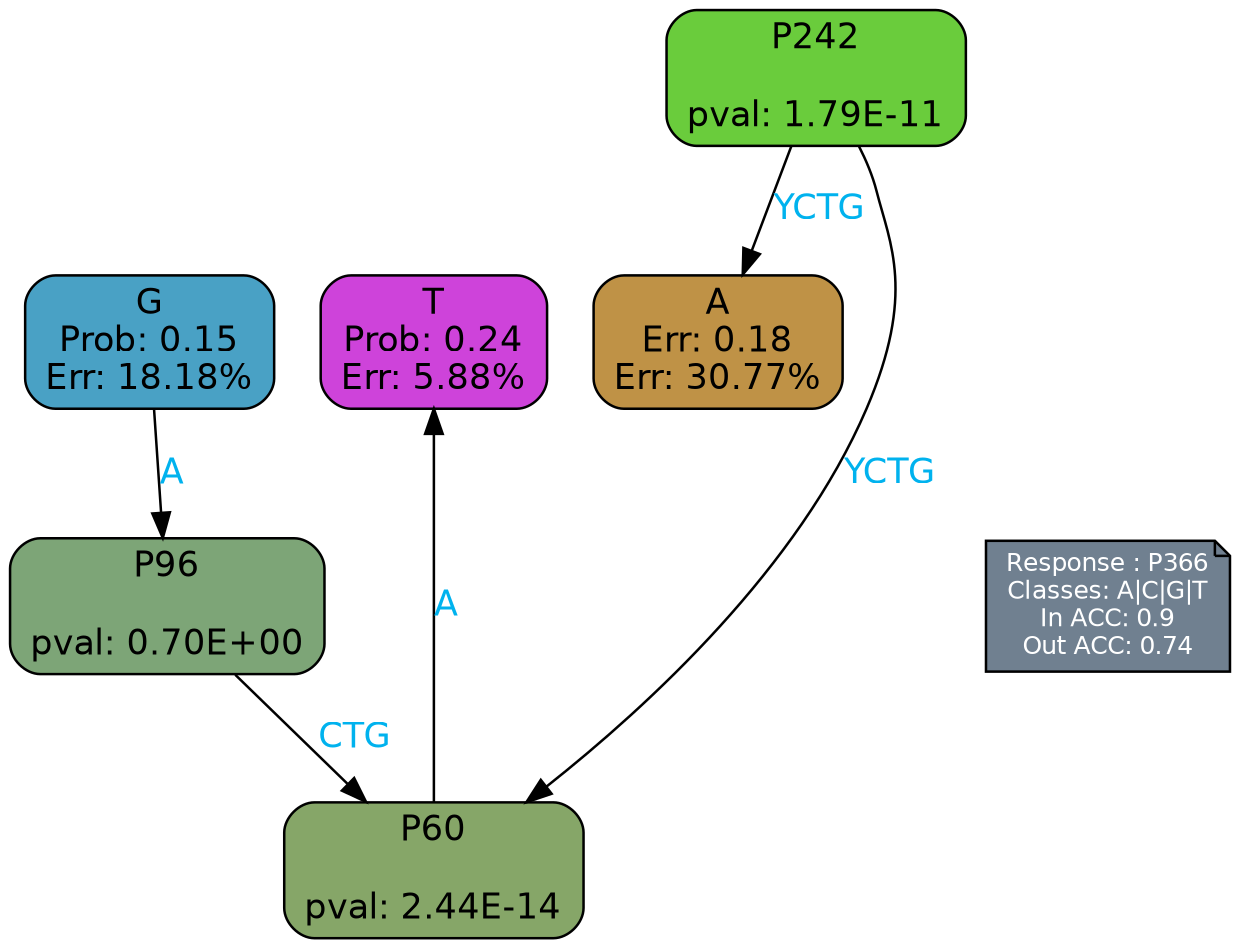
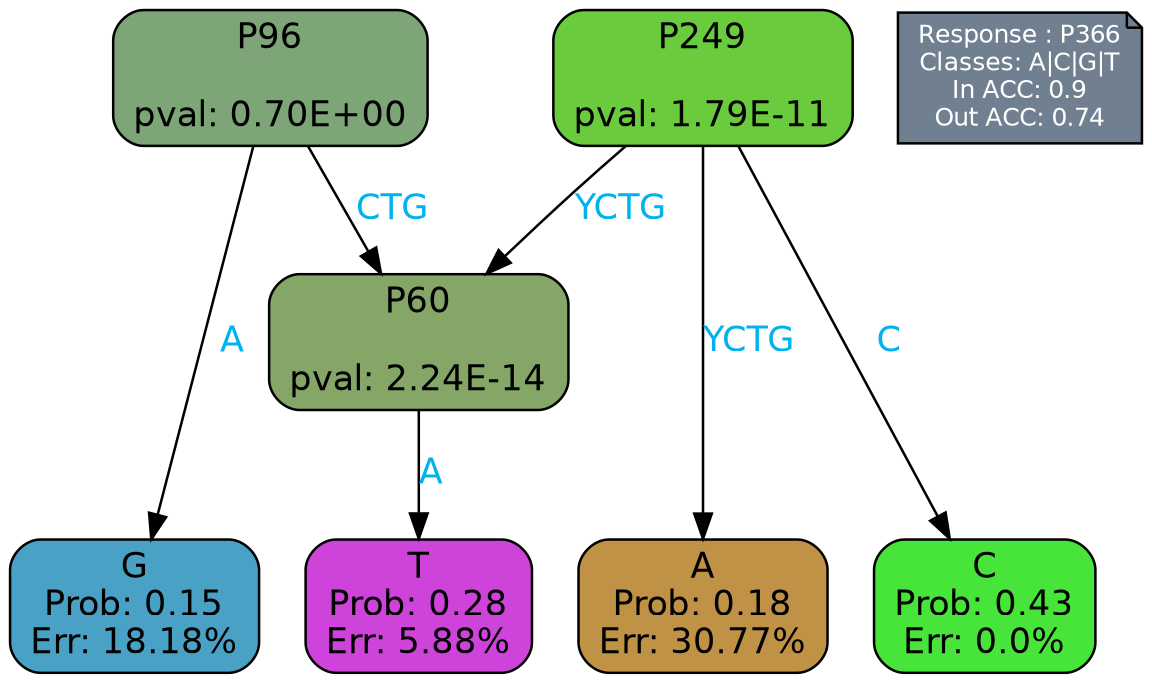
(816, 78) -> (703, 78)
(434, 342) -> (419, 606)
(718, 342) -> (703, 606)
(158, 461) -> (206, 330)
none -> (985, 606)
(434, 870) -> (419, 342)
